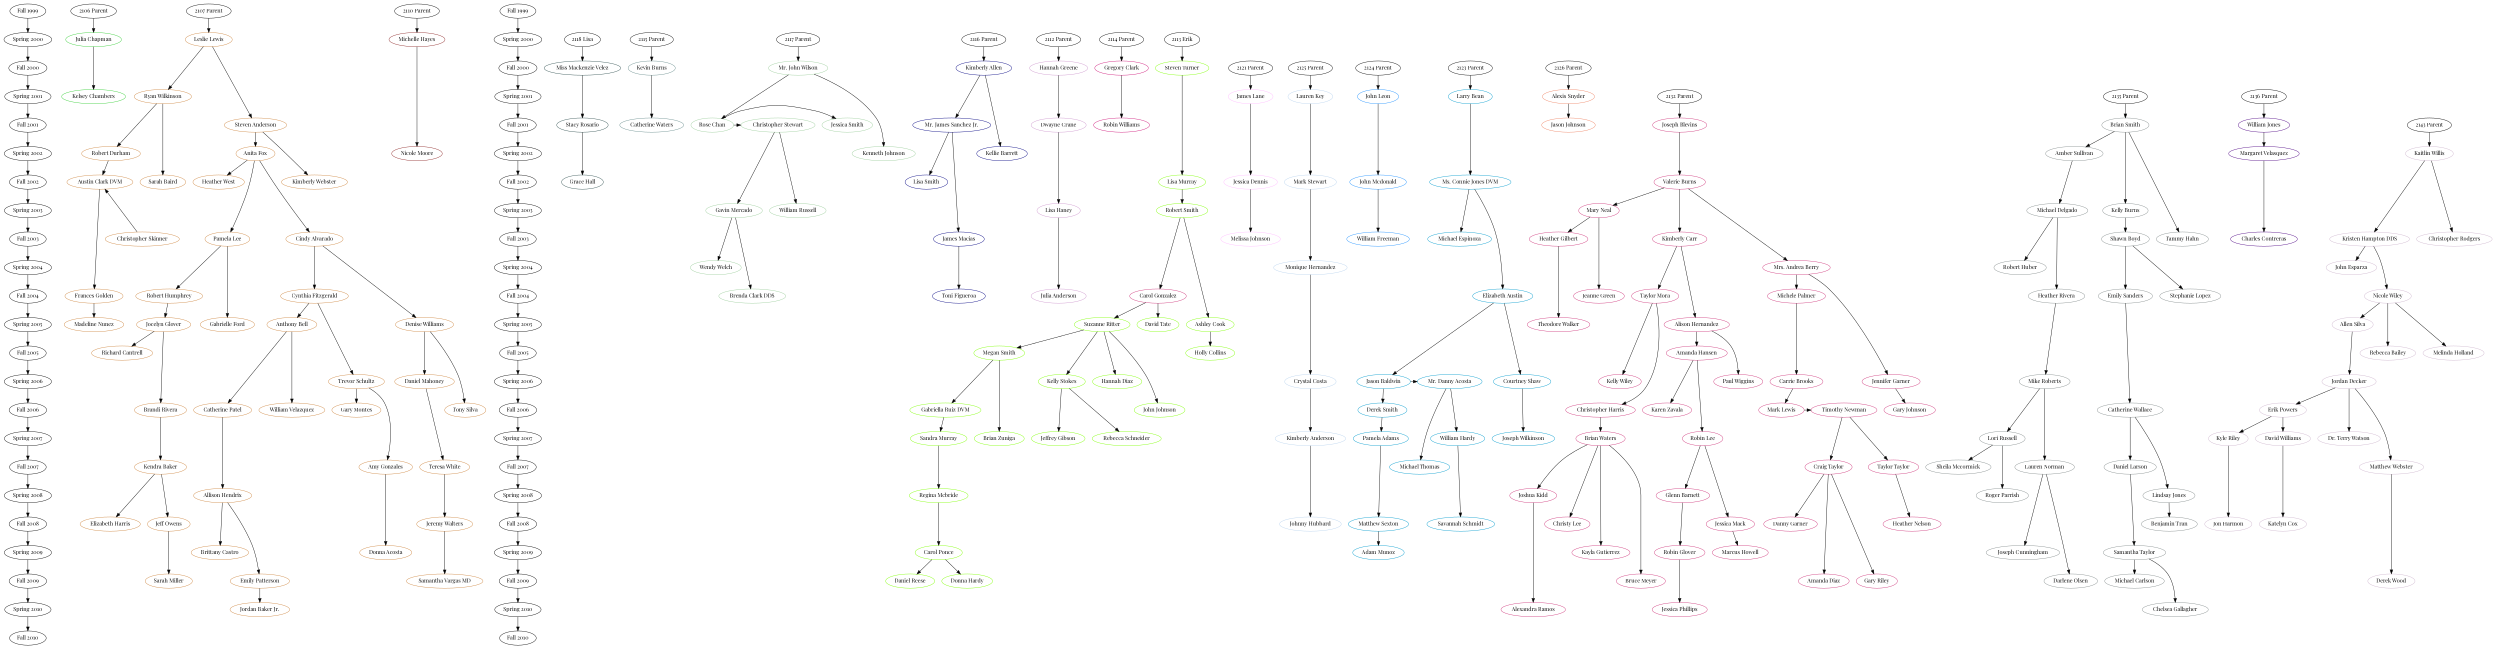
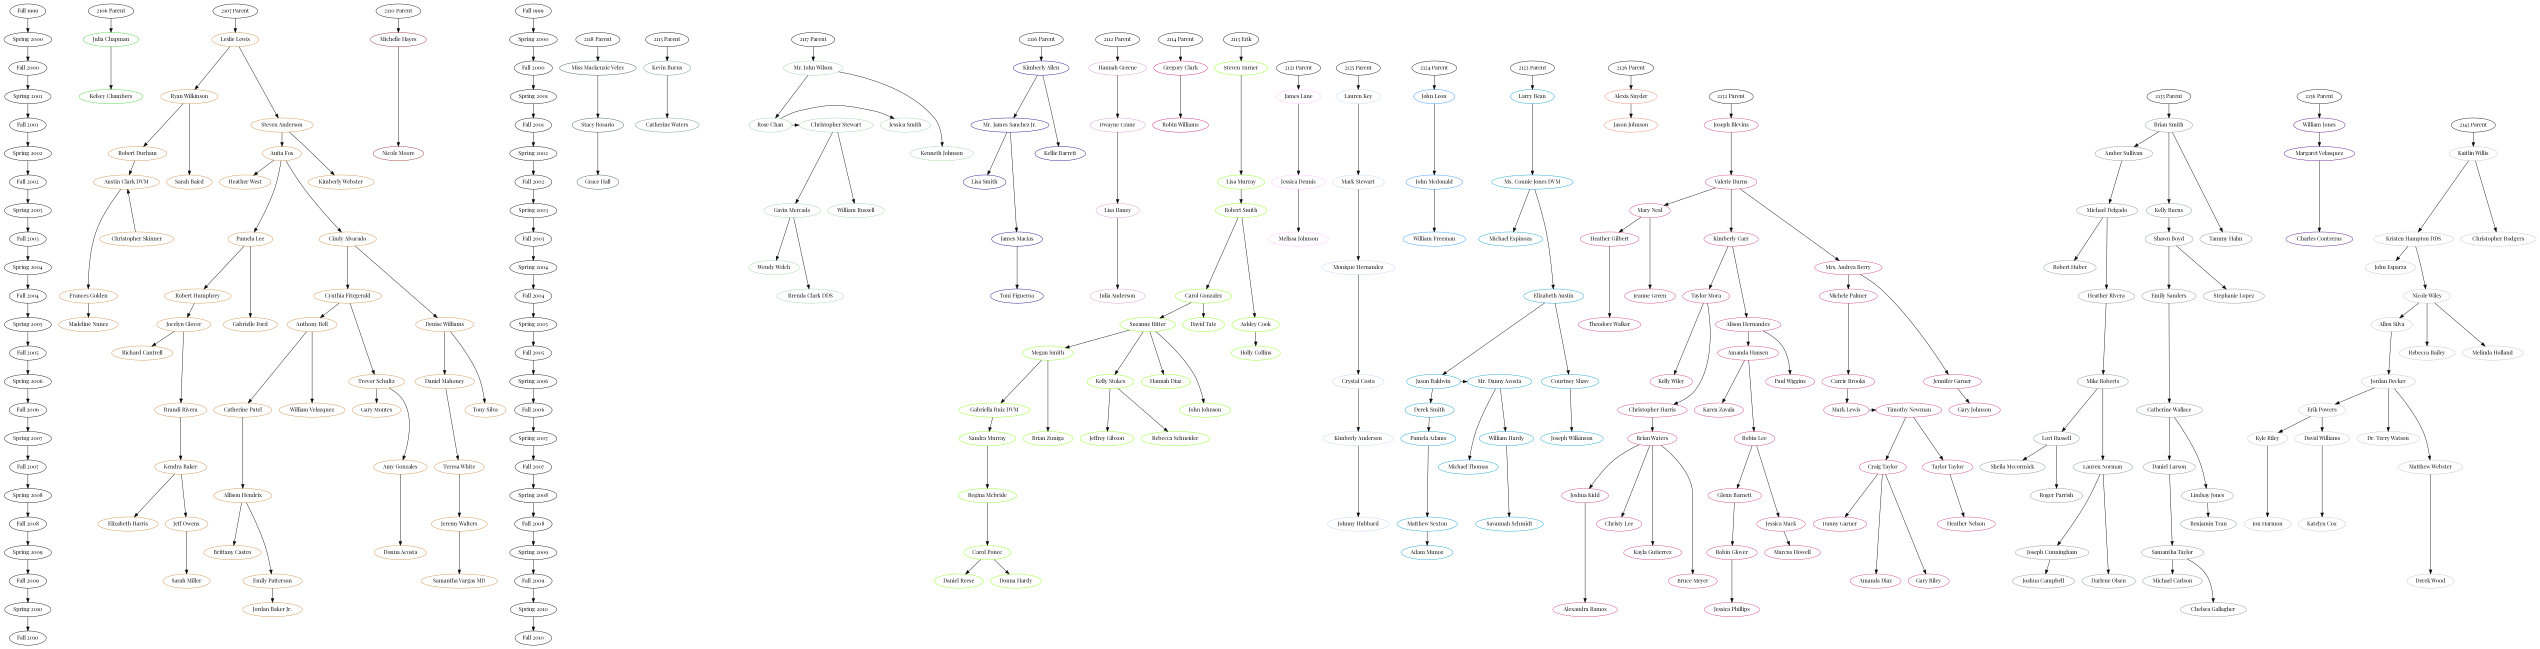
(582, 40) -> (598, 40)
(1158, 296) -> (1203, 296)
none -> (2043, 581)
